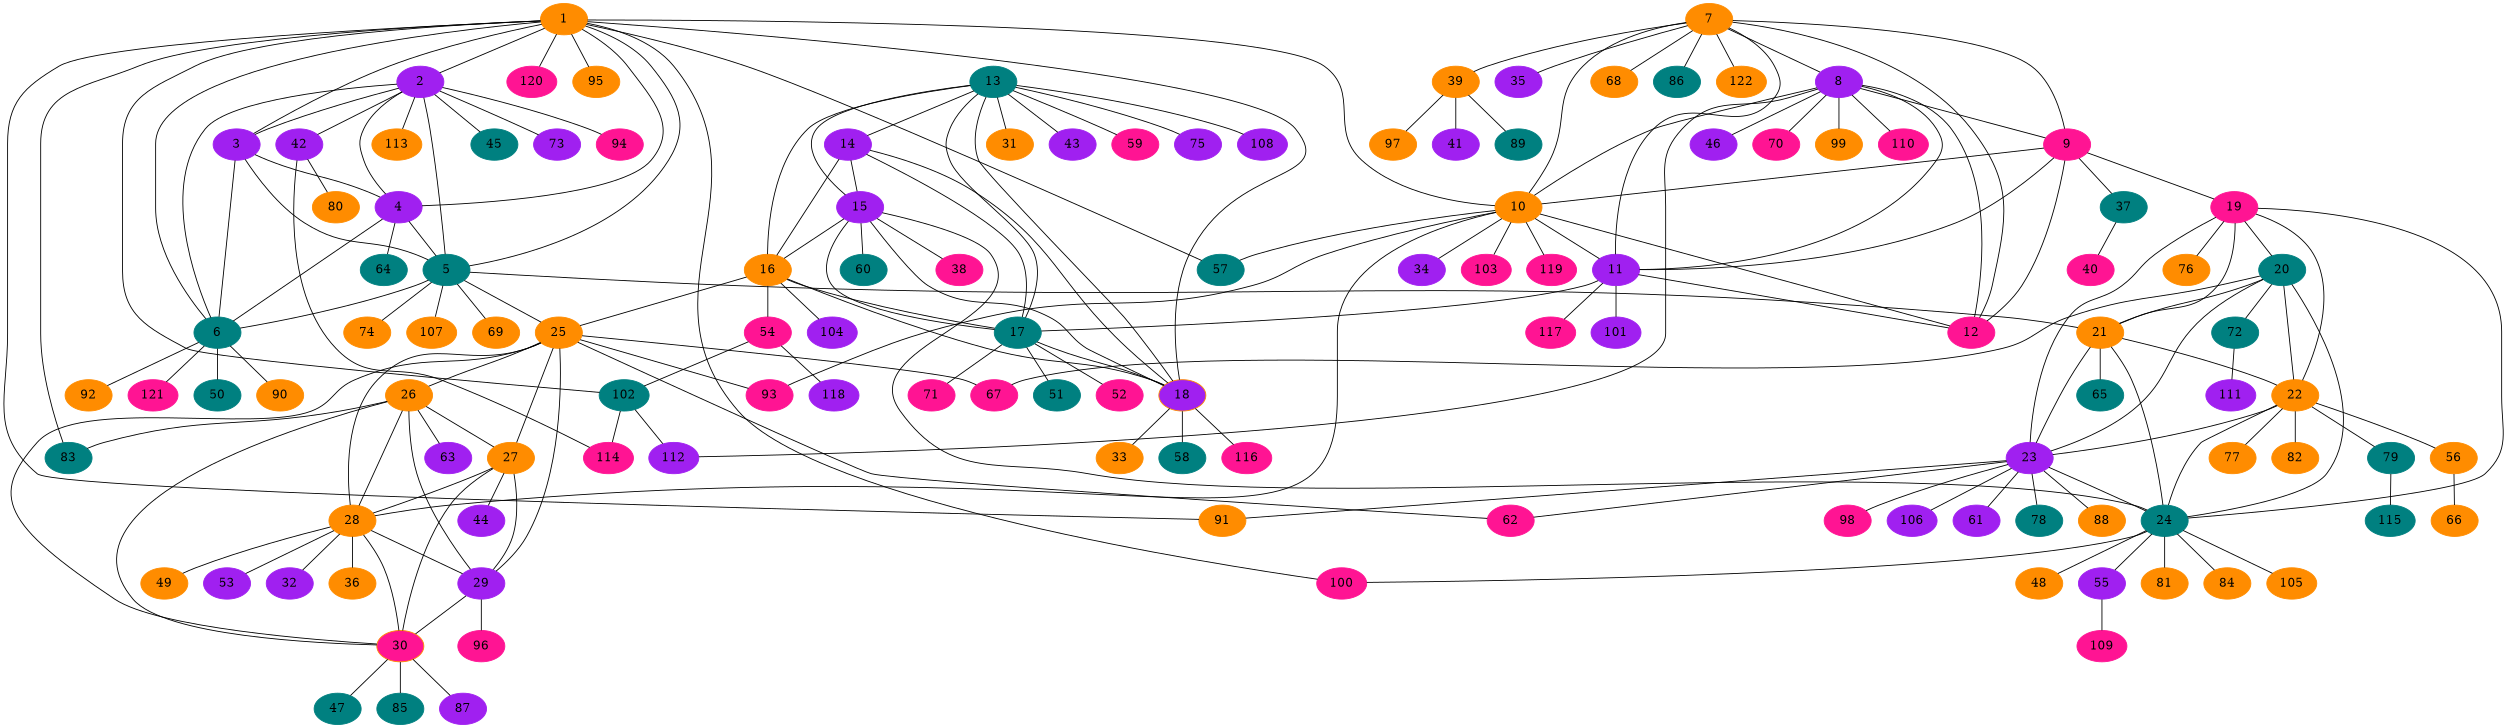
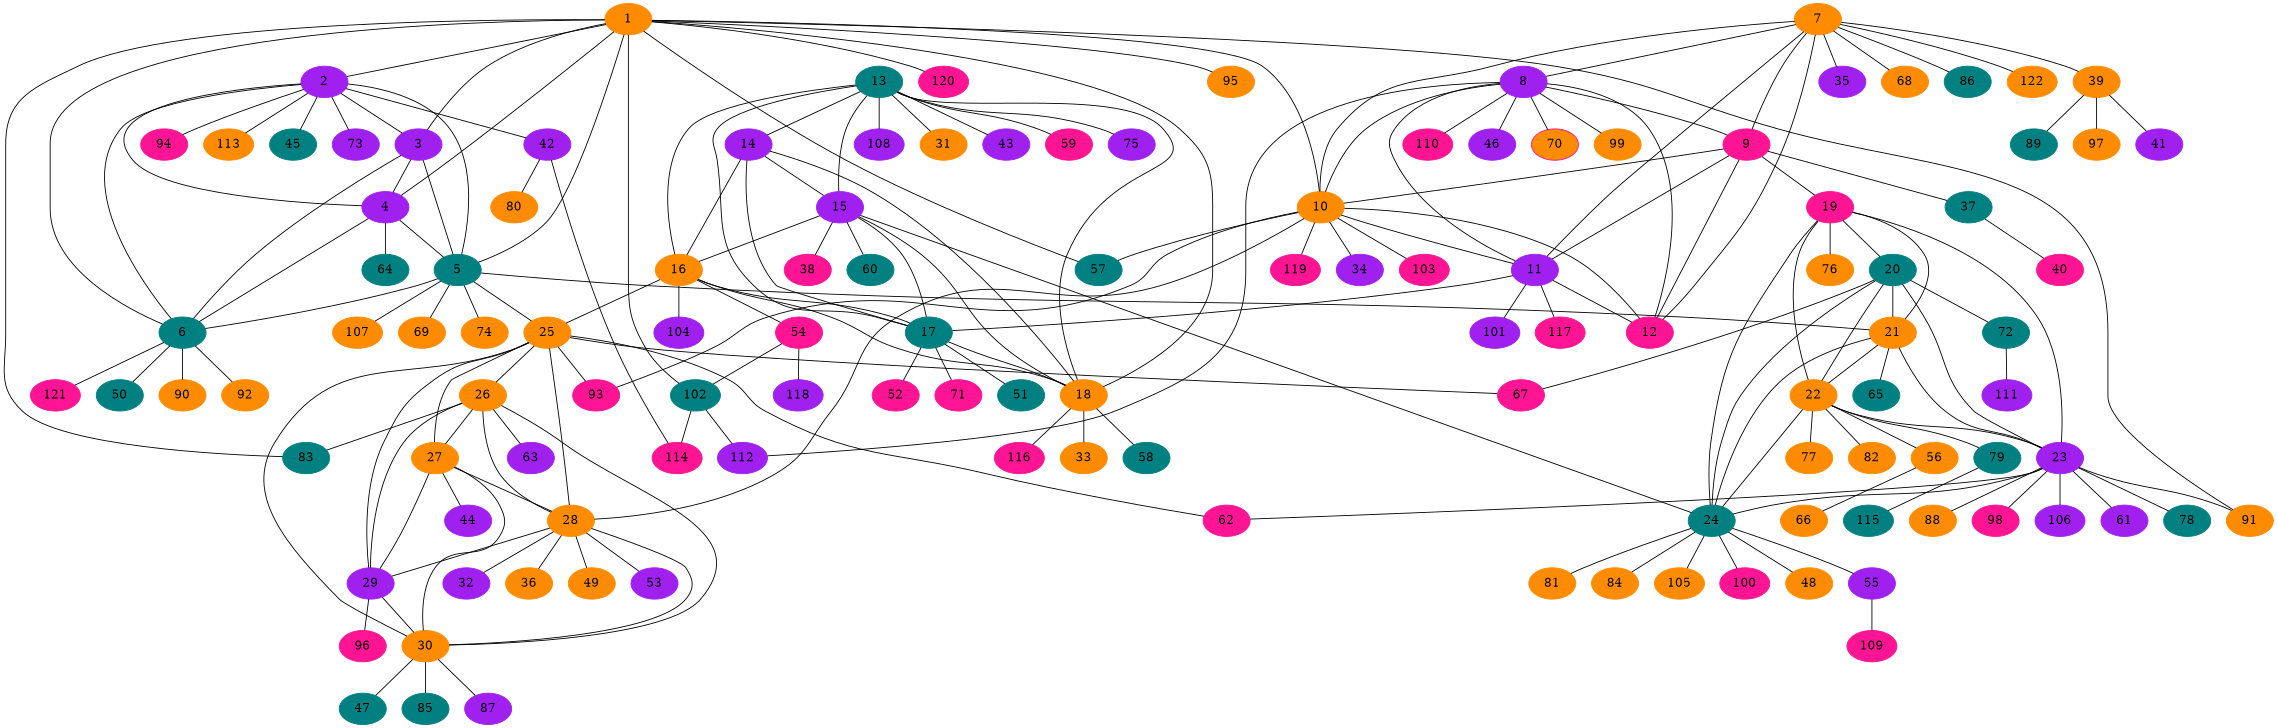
(1776, 145) -> (1555, 145)
(1182, 395) -> (1084, 395)
(775, 439) -> none
(400, 646) -> (425, 646)
